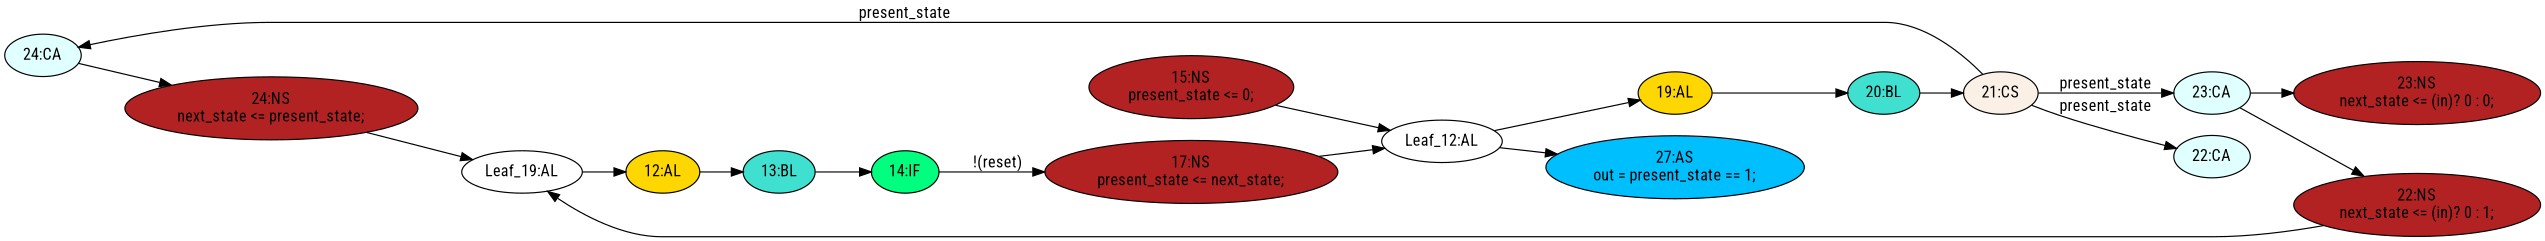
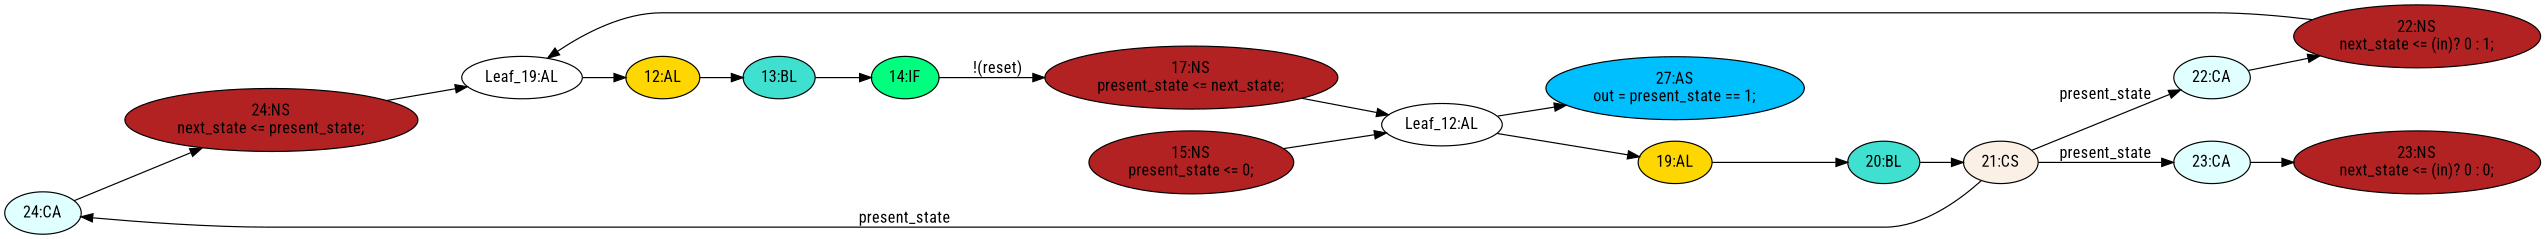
(2297, 139) -> (2278, 64)
